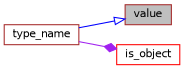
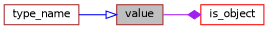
(91, 44) -> (176, 15)
